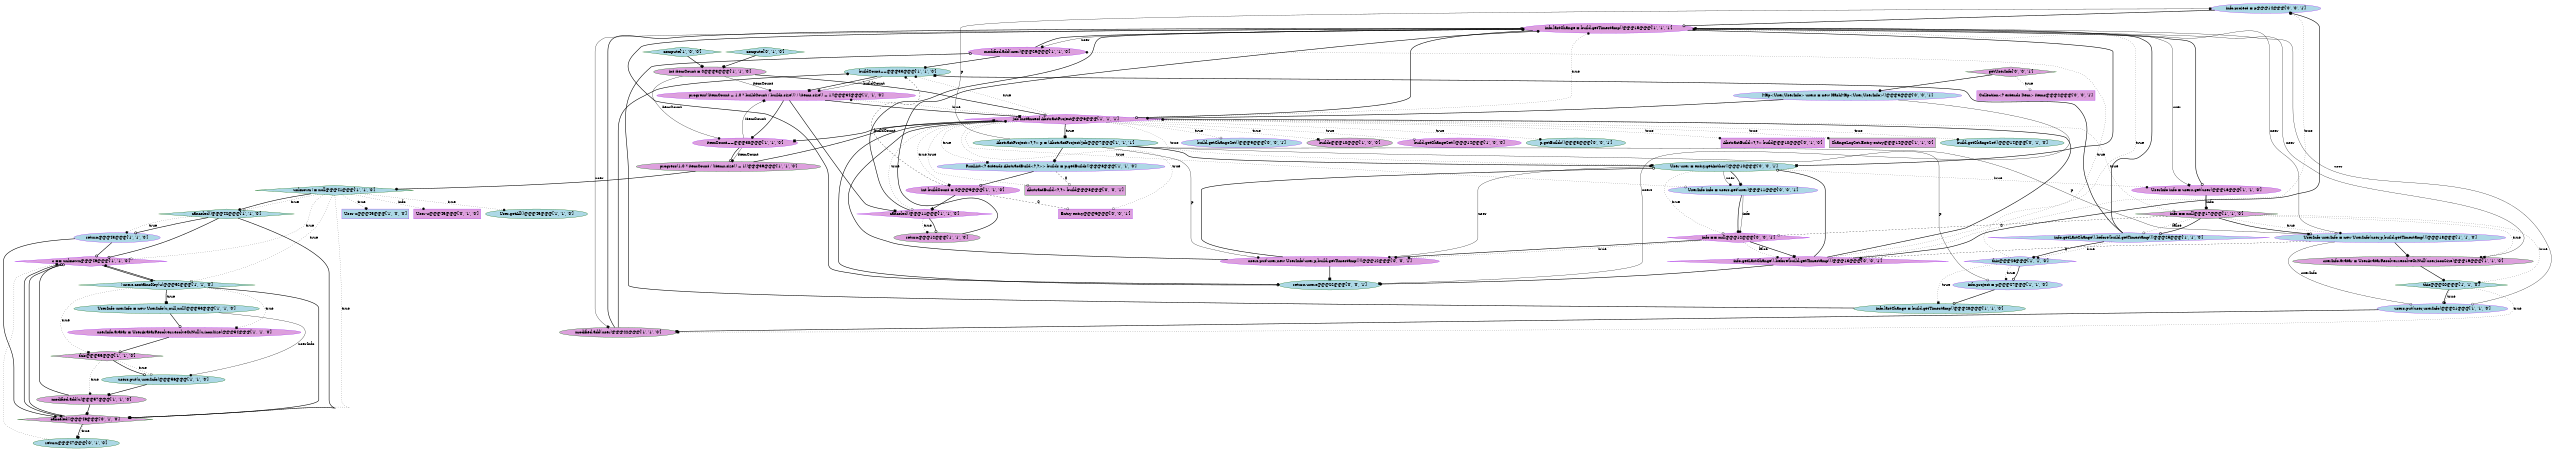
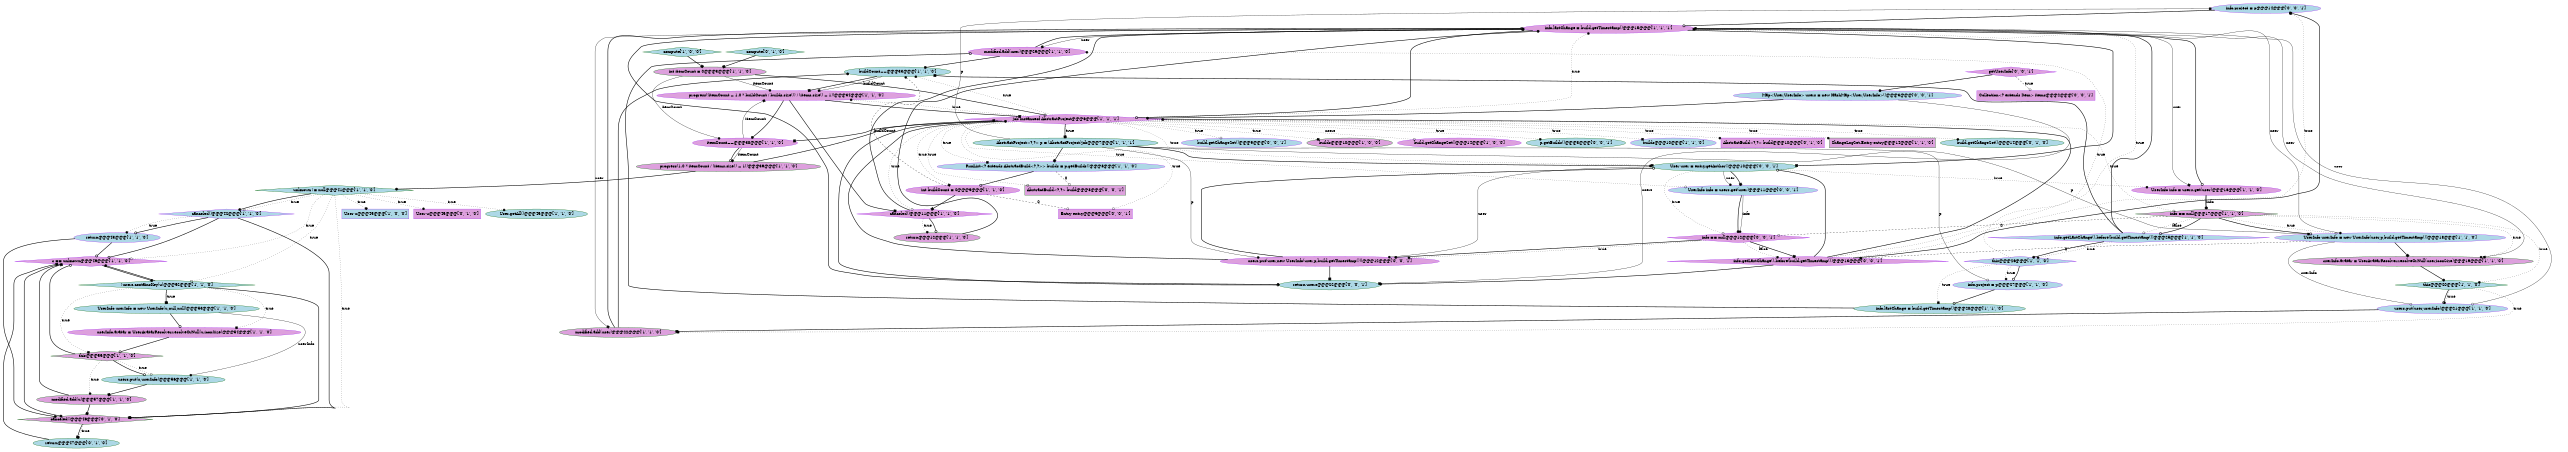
(2011, 72) -> (2011, 72)
(2022, 83) -> (2022, 83)
(1330, 131) -> (1330, 131)
none -> (1673, 143)
(402, 202) -> (402, 202)
(226, 214) -> (226, 214)
(39, 334) -> (39, 334)
(29, 342) -> (50, 312)
(6, 353) -> (6, 353)
